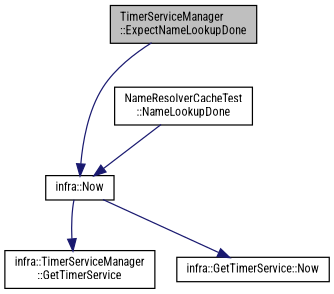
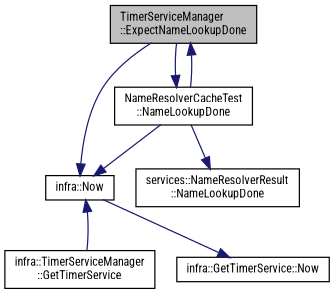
none -> (175, 59)
none -> (192, 71)
none -> (218, 188)
(72, 219) -> (88, 232)
